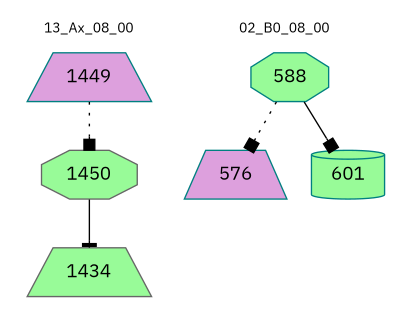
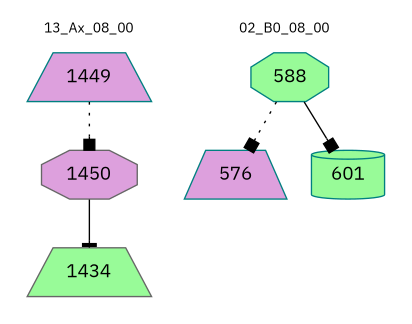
(89, 175) -> (89, 175)
